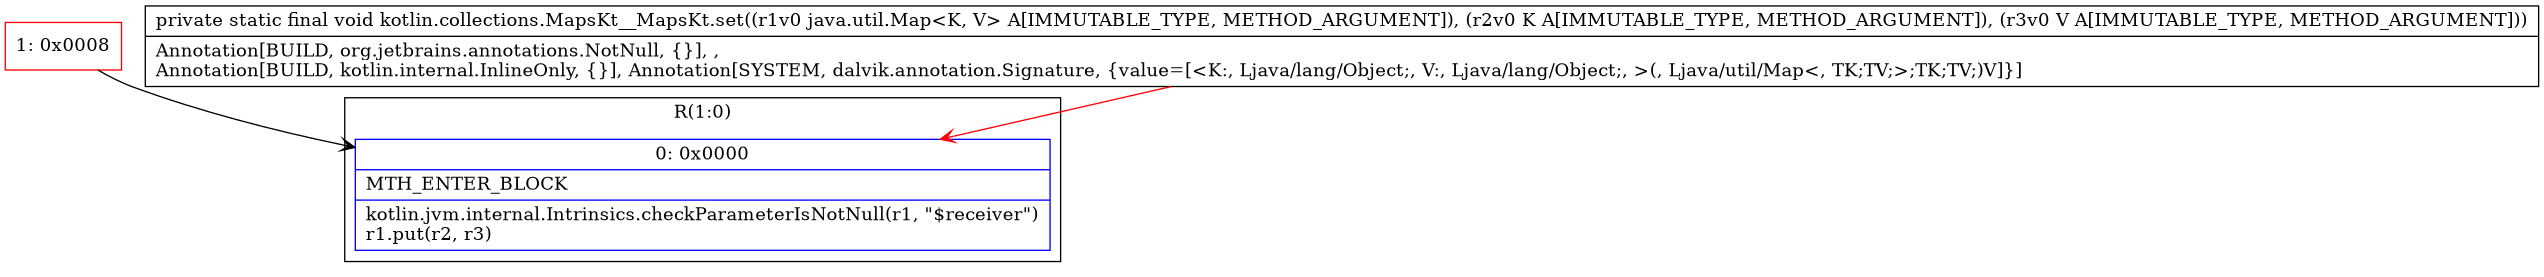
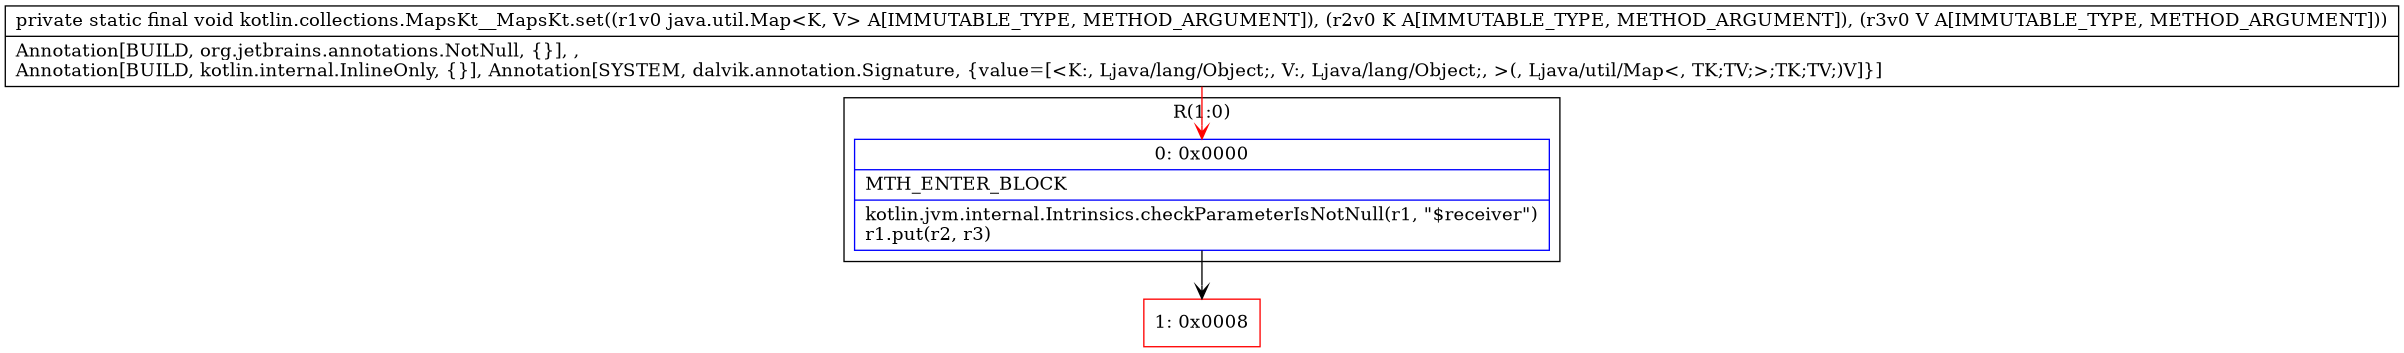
(218, 114) -> (1202, 270)
